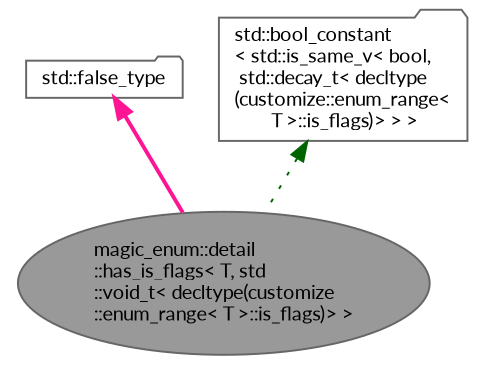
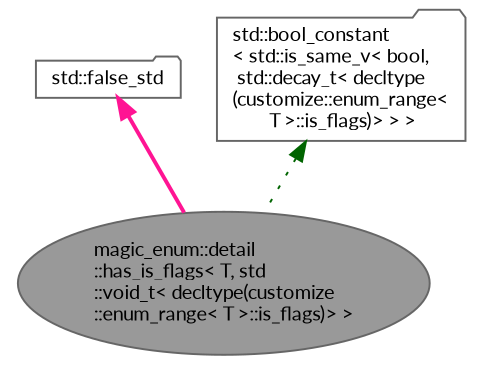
(104, 79) -> (108, 79)
